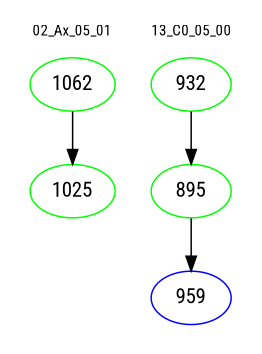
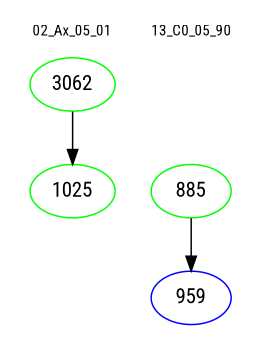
(192, 32) -> (192, 32)
(73, 84) -> (73, 84)
(191, 84) -> none
(191, 191) -> (191, 191)
